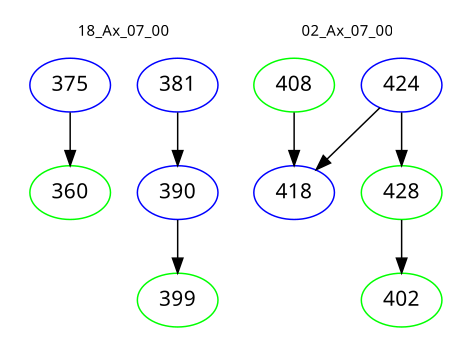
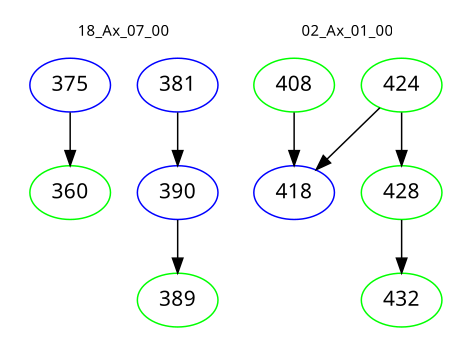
(348, 32) -> (348, 32)
(402, 85) -> (402, 85)
(178, 300) -> (178, 300)
(402, 300) -> (402, 300)
